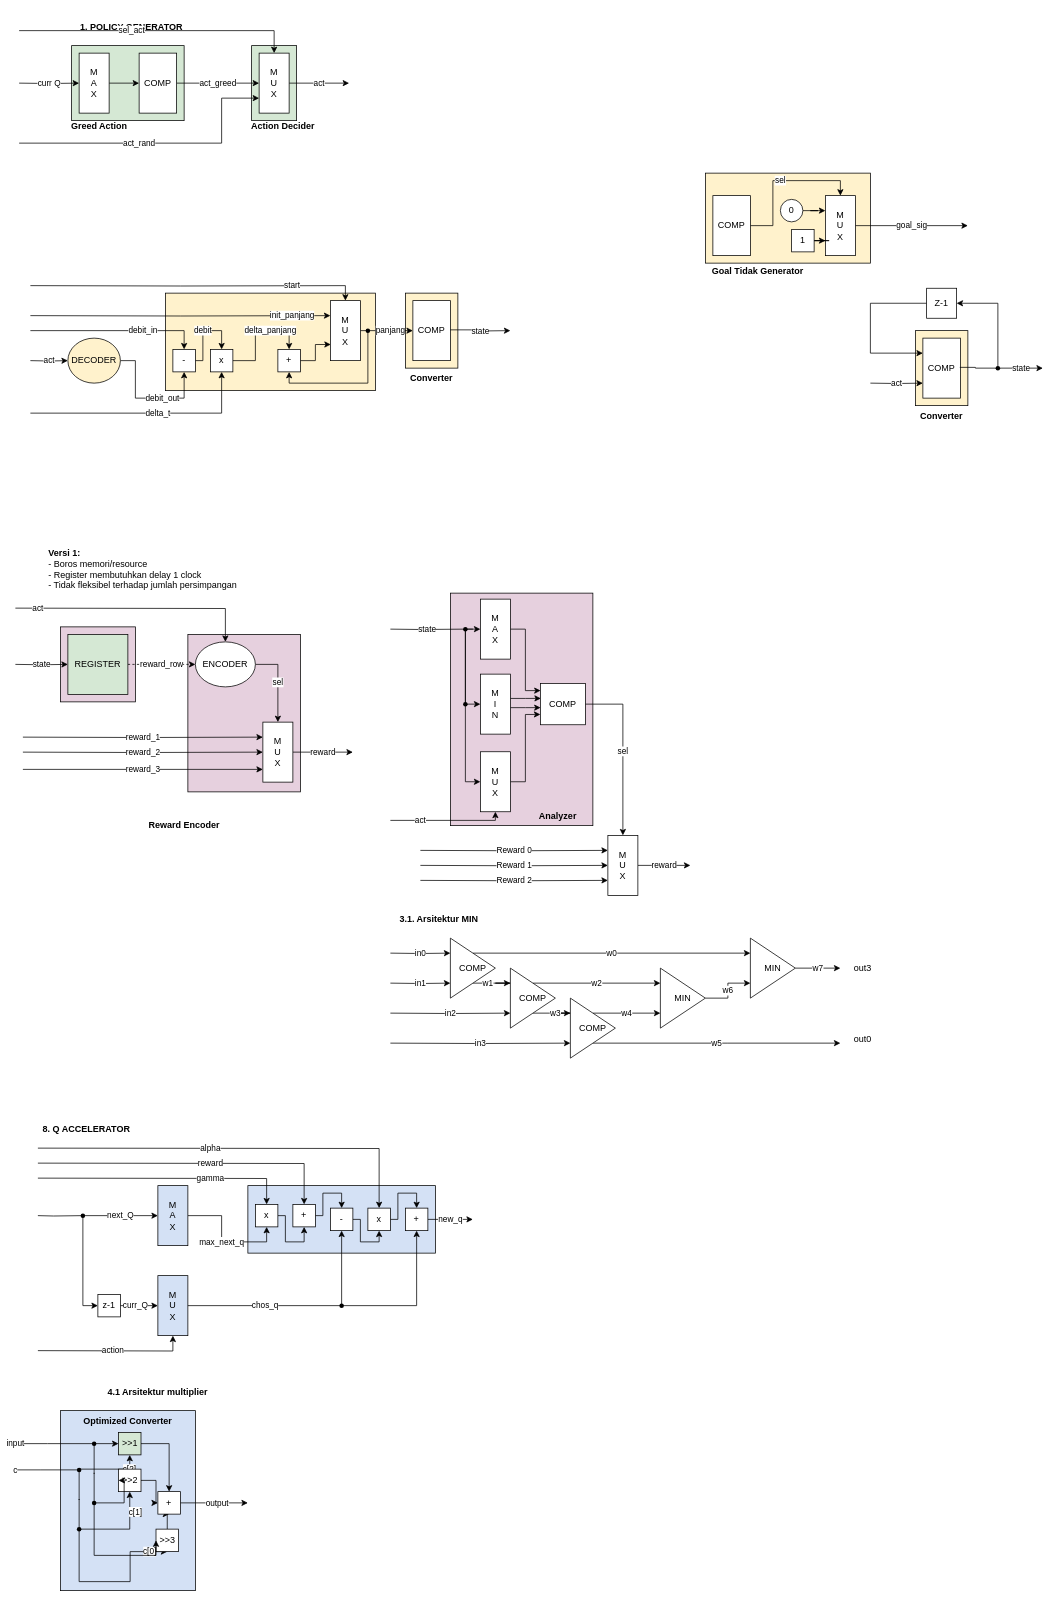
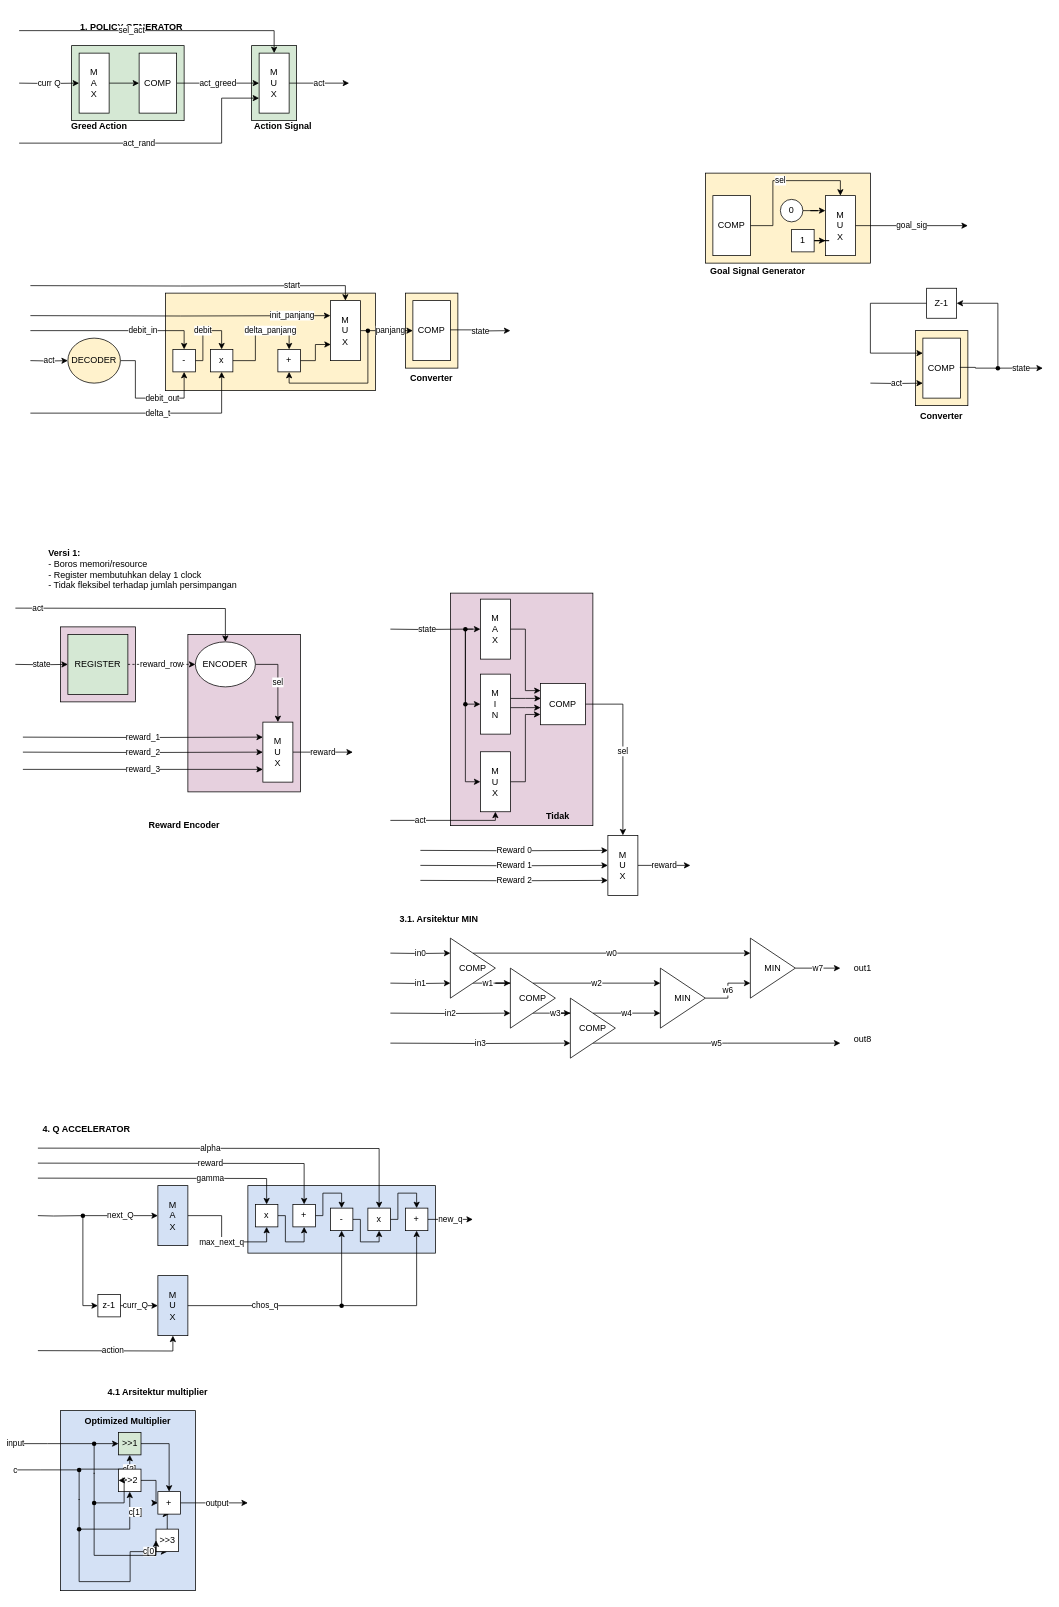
(283, 126) -> (283, 126)
(758, 271) -> (758, 271)
(558, 816) -> (558, 816)
(863, 968) -> (863, 968)
(863, 1039) -> (863, 1039)
(87, 1129) -> (87, 1129)
(128, 1421) -> (128, 1421)
